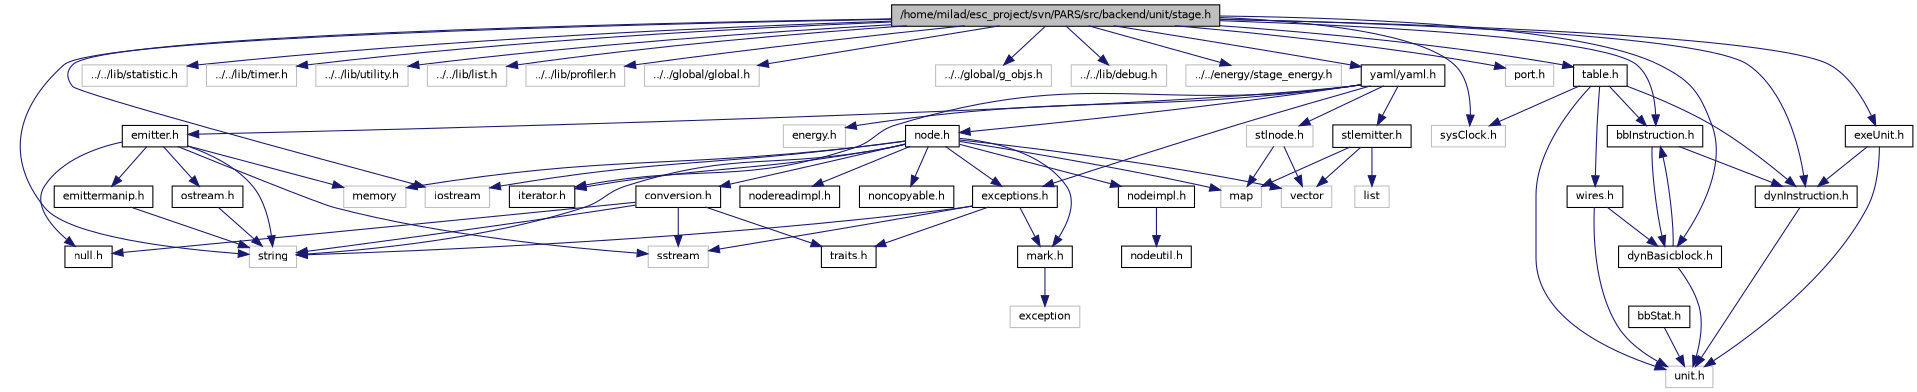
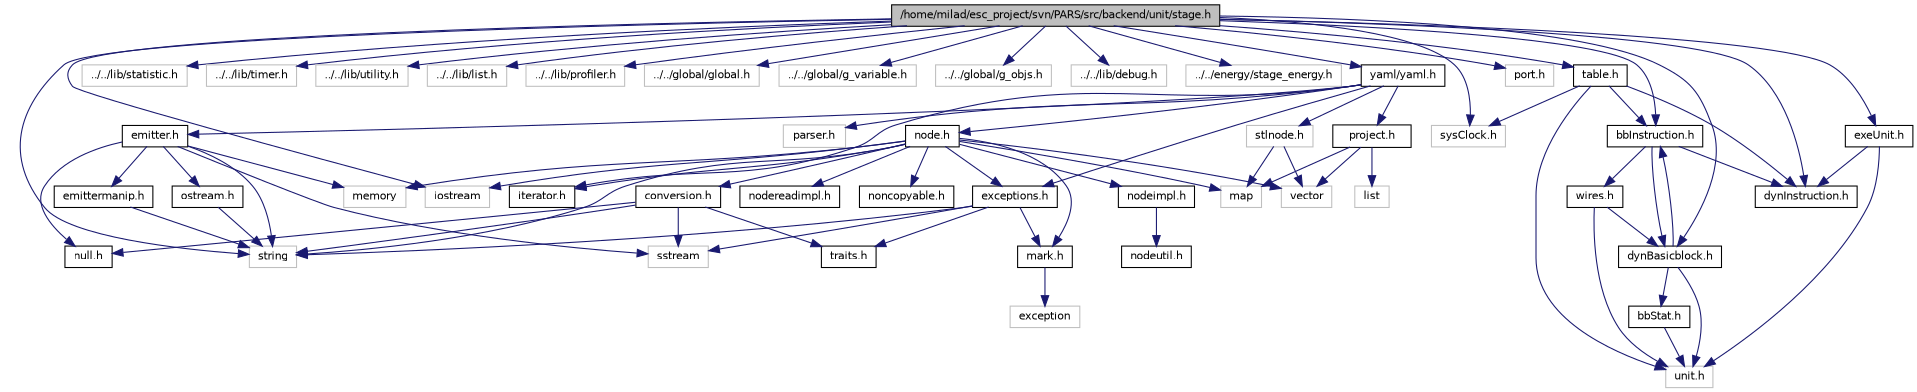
none -> (848, 76)
(1597, 131) -> (1629, 163)
(814, 136) -> (814, 136)
(1372, 136) -> (1372, 136)
none -> (1666, 282)
(1751, 282) -> none
